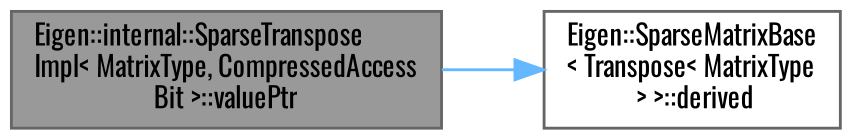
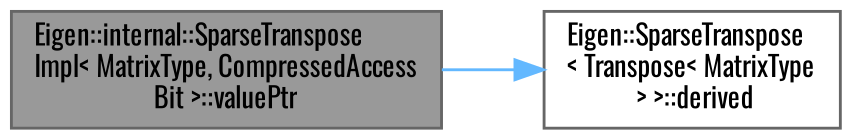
(692, 70) -> (692, 70)
